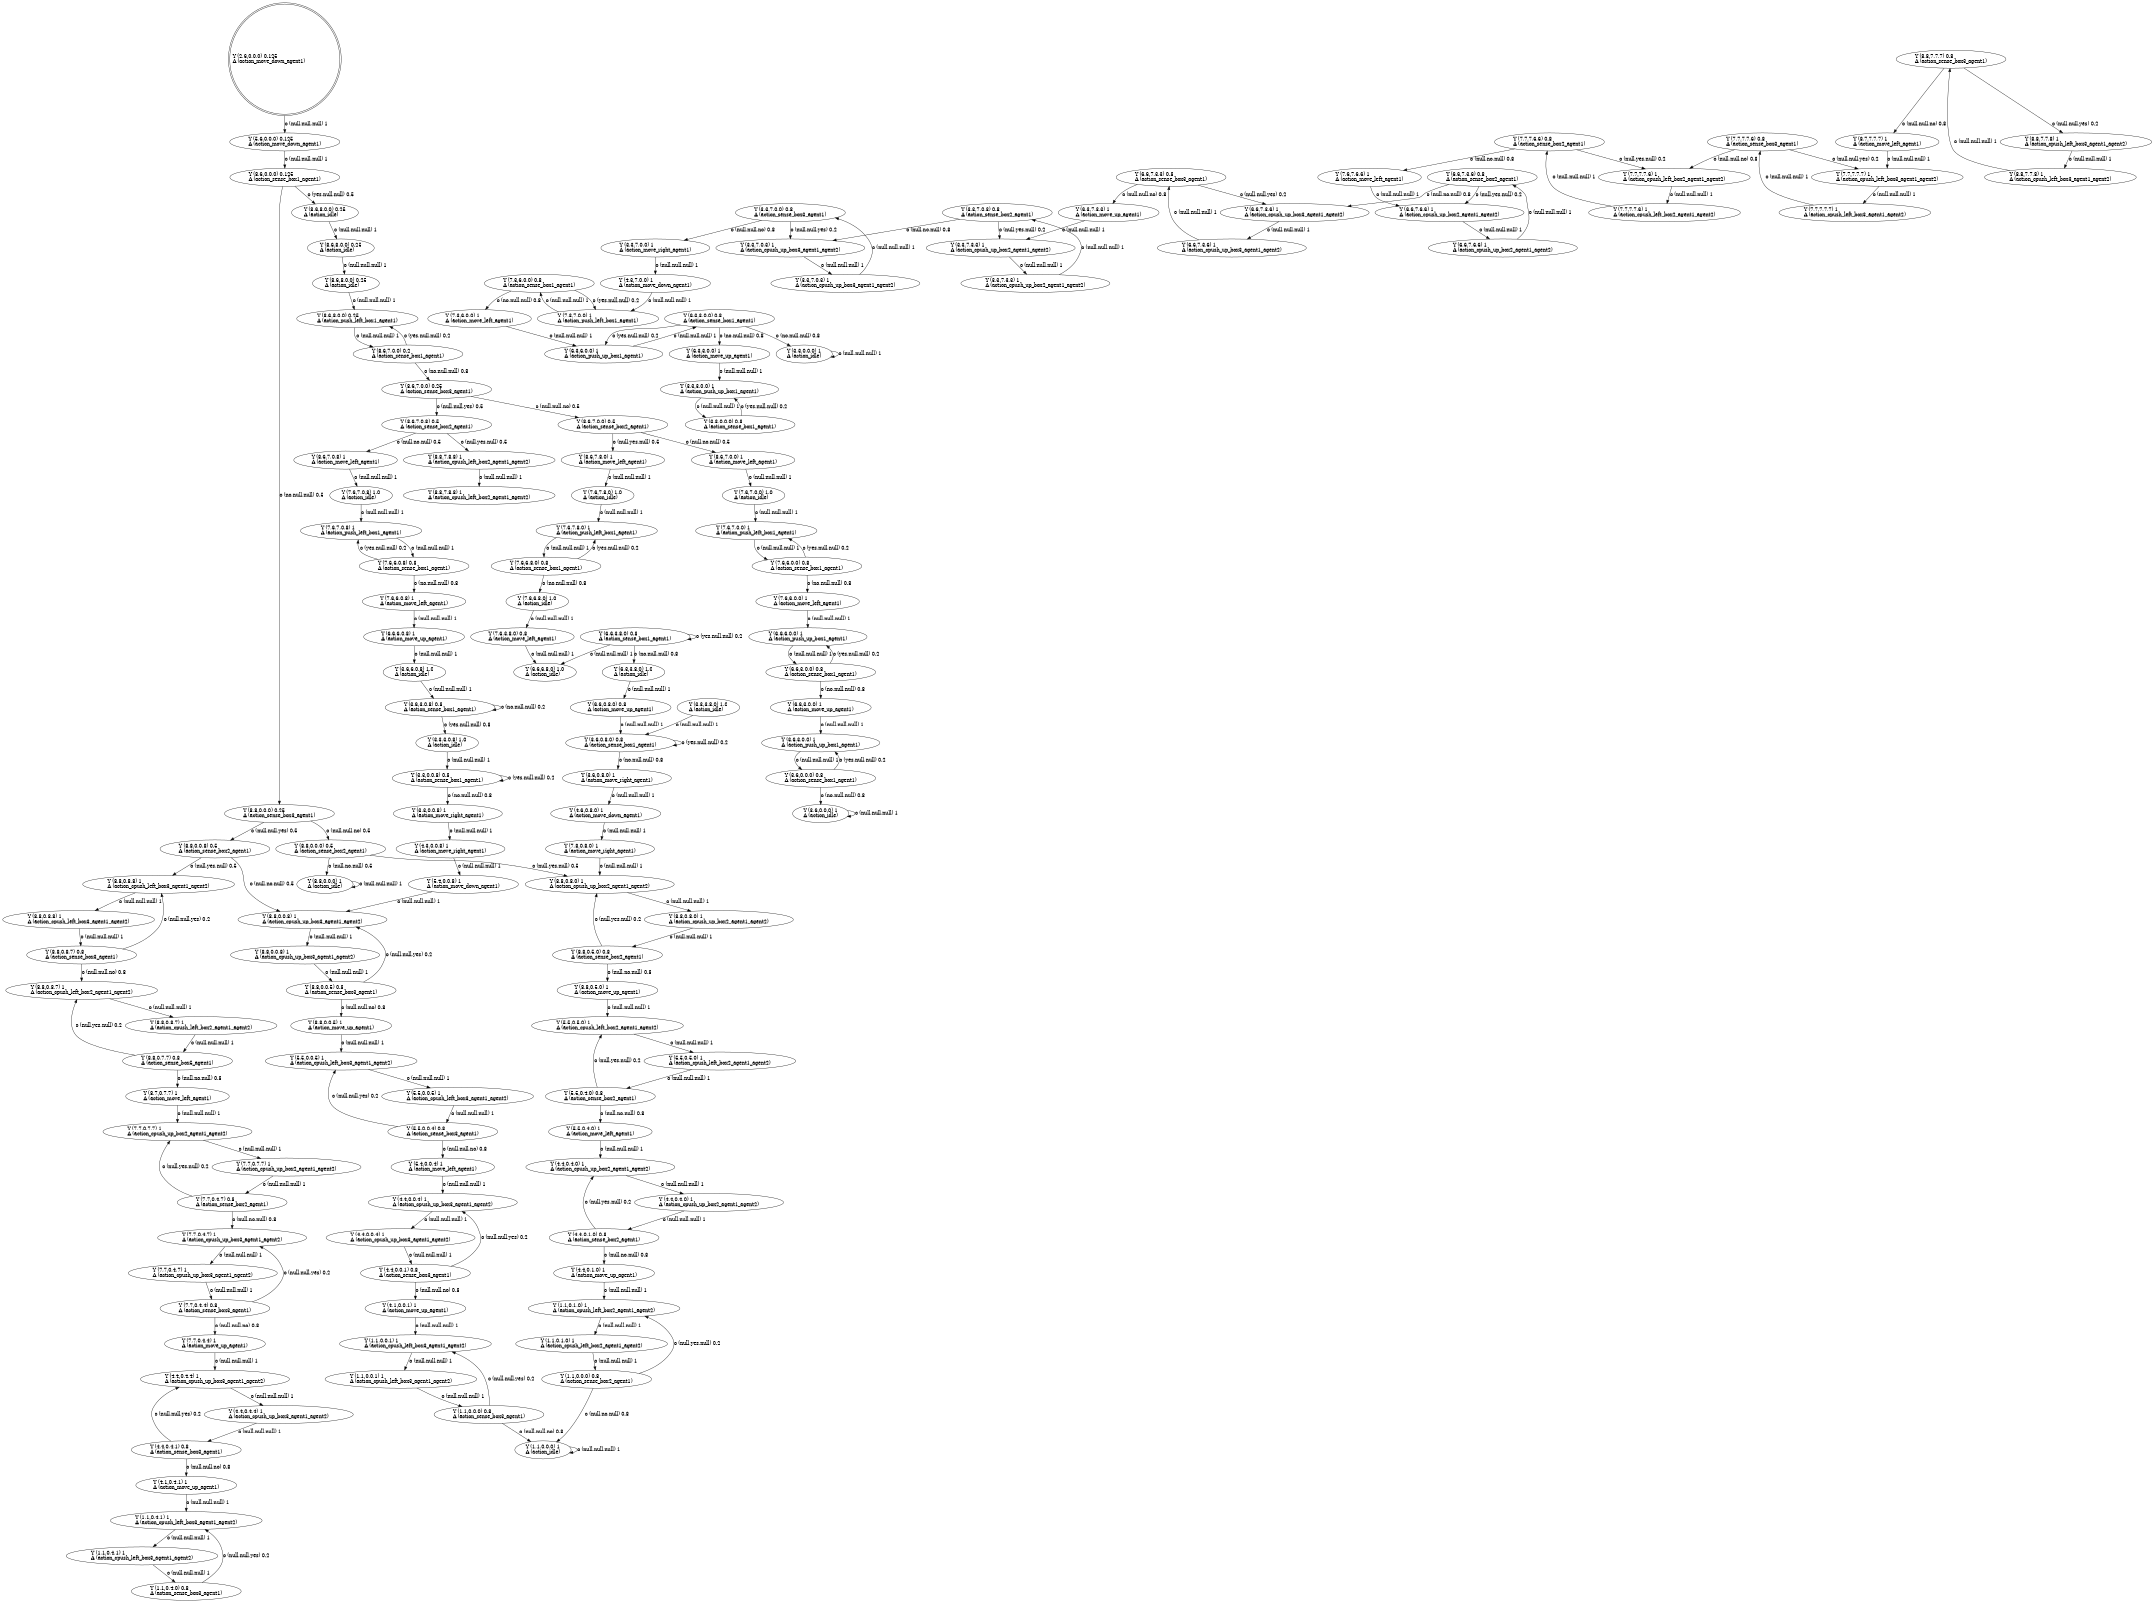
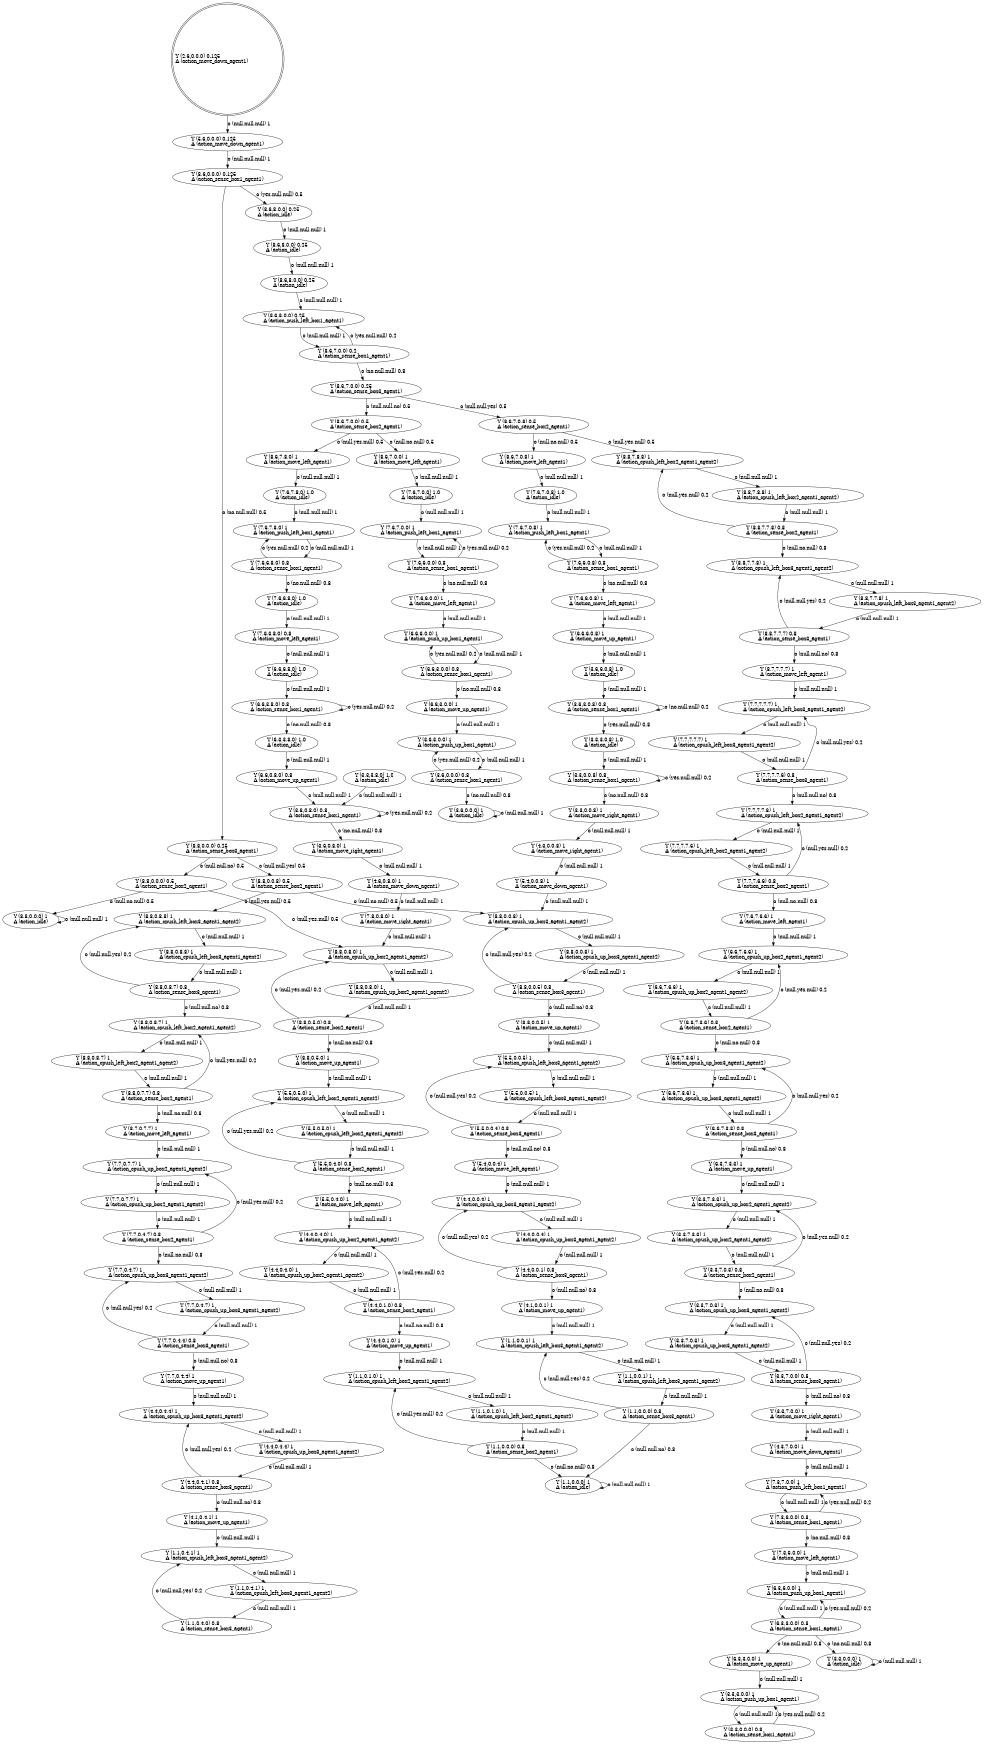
none -> (782, 531)
(587, 653) -> (287, 688)
(177, 1061) -> (157, 1096)
